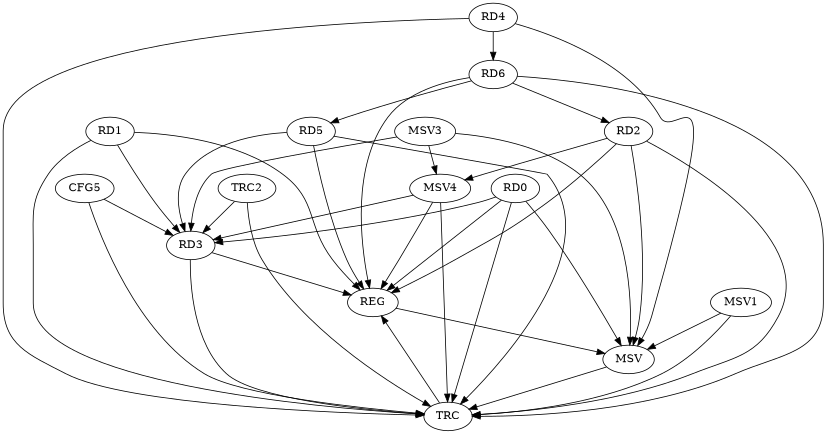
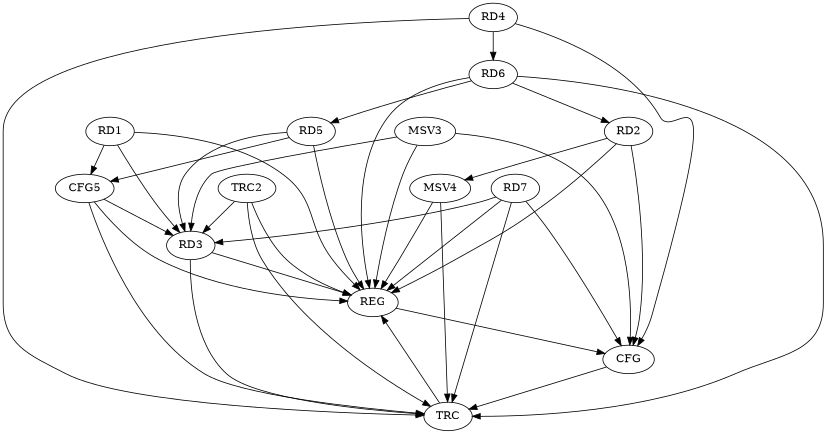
(432, 158) -> (391, 211)
(551, 182) -> (217, 155)
(515, 188) -> (515, 188)
(317, 217) -> none
none -> (286, 259)
none -> (205, 278)
(741, 302) -> none
(752, 348) -> none
(629, 359) -> (629, 359)
(120, 368) -> (99, 156)
